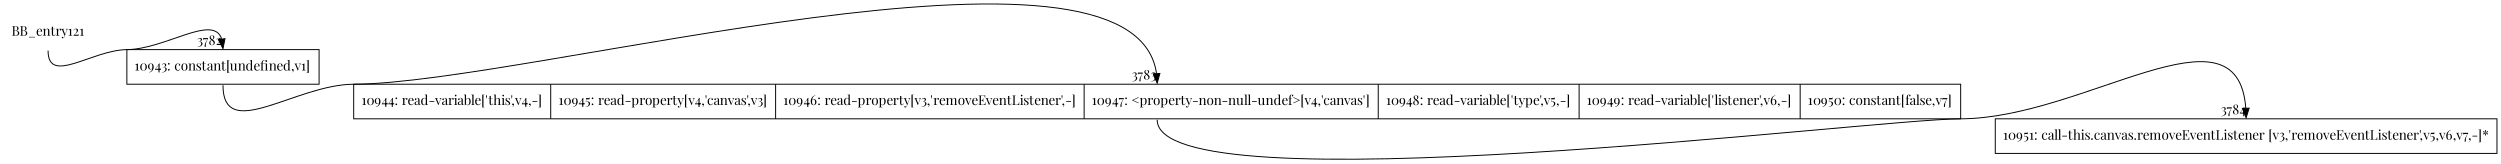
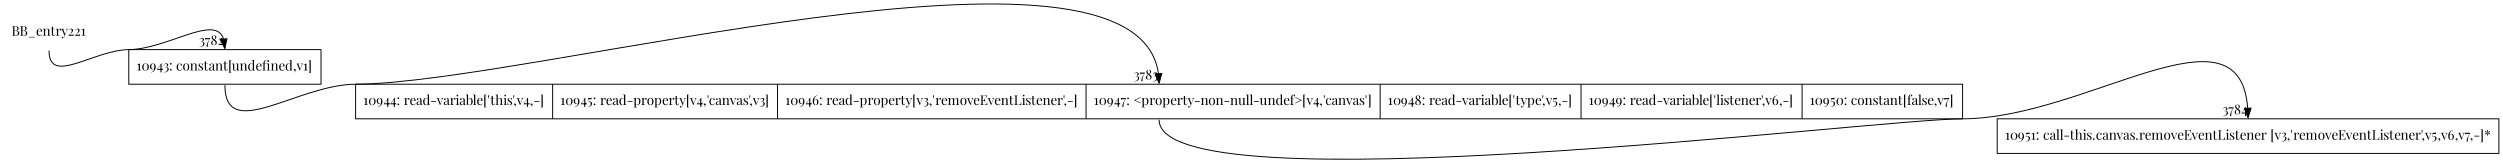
(48, 32) -> (49, 32)
